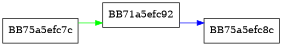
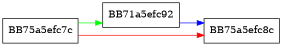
none -> (138, 35)
